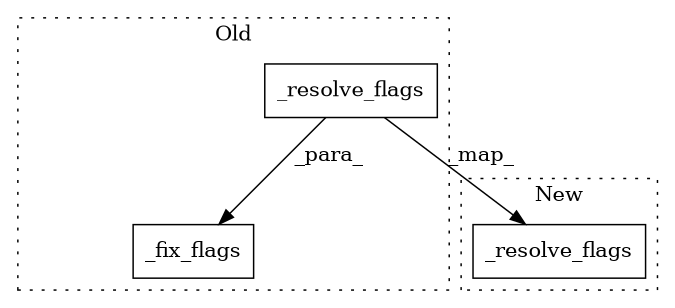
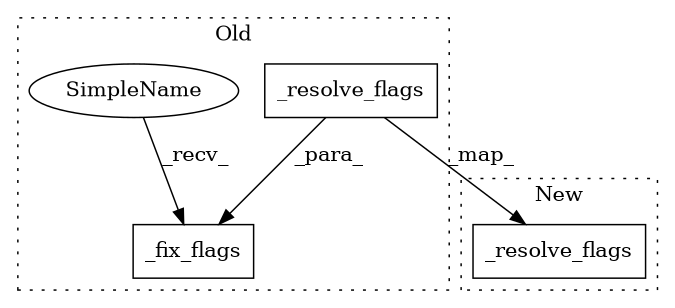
none -> (134, 91)
